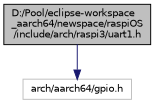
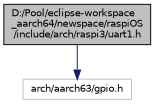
(77, 89) -> (77, 89)
